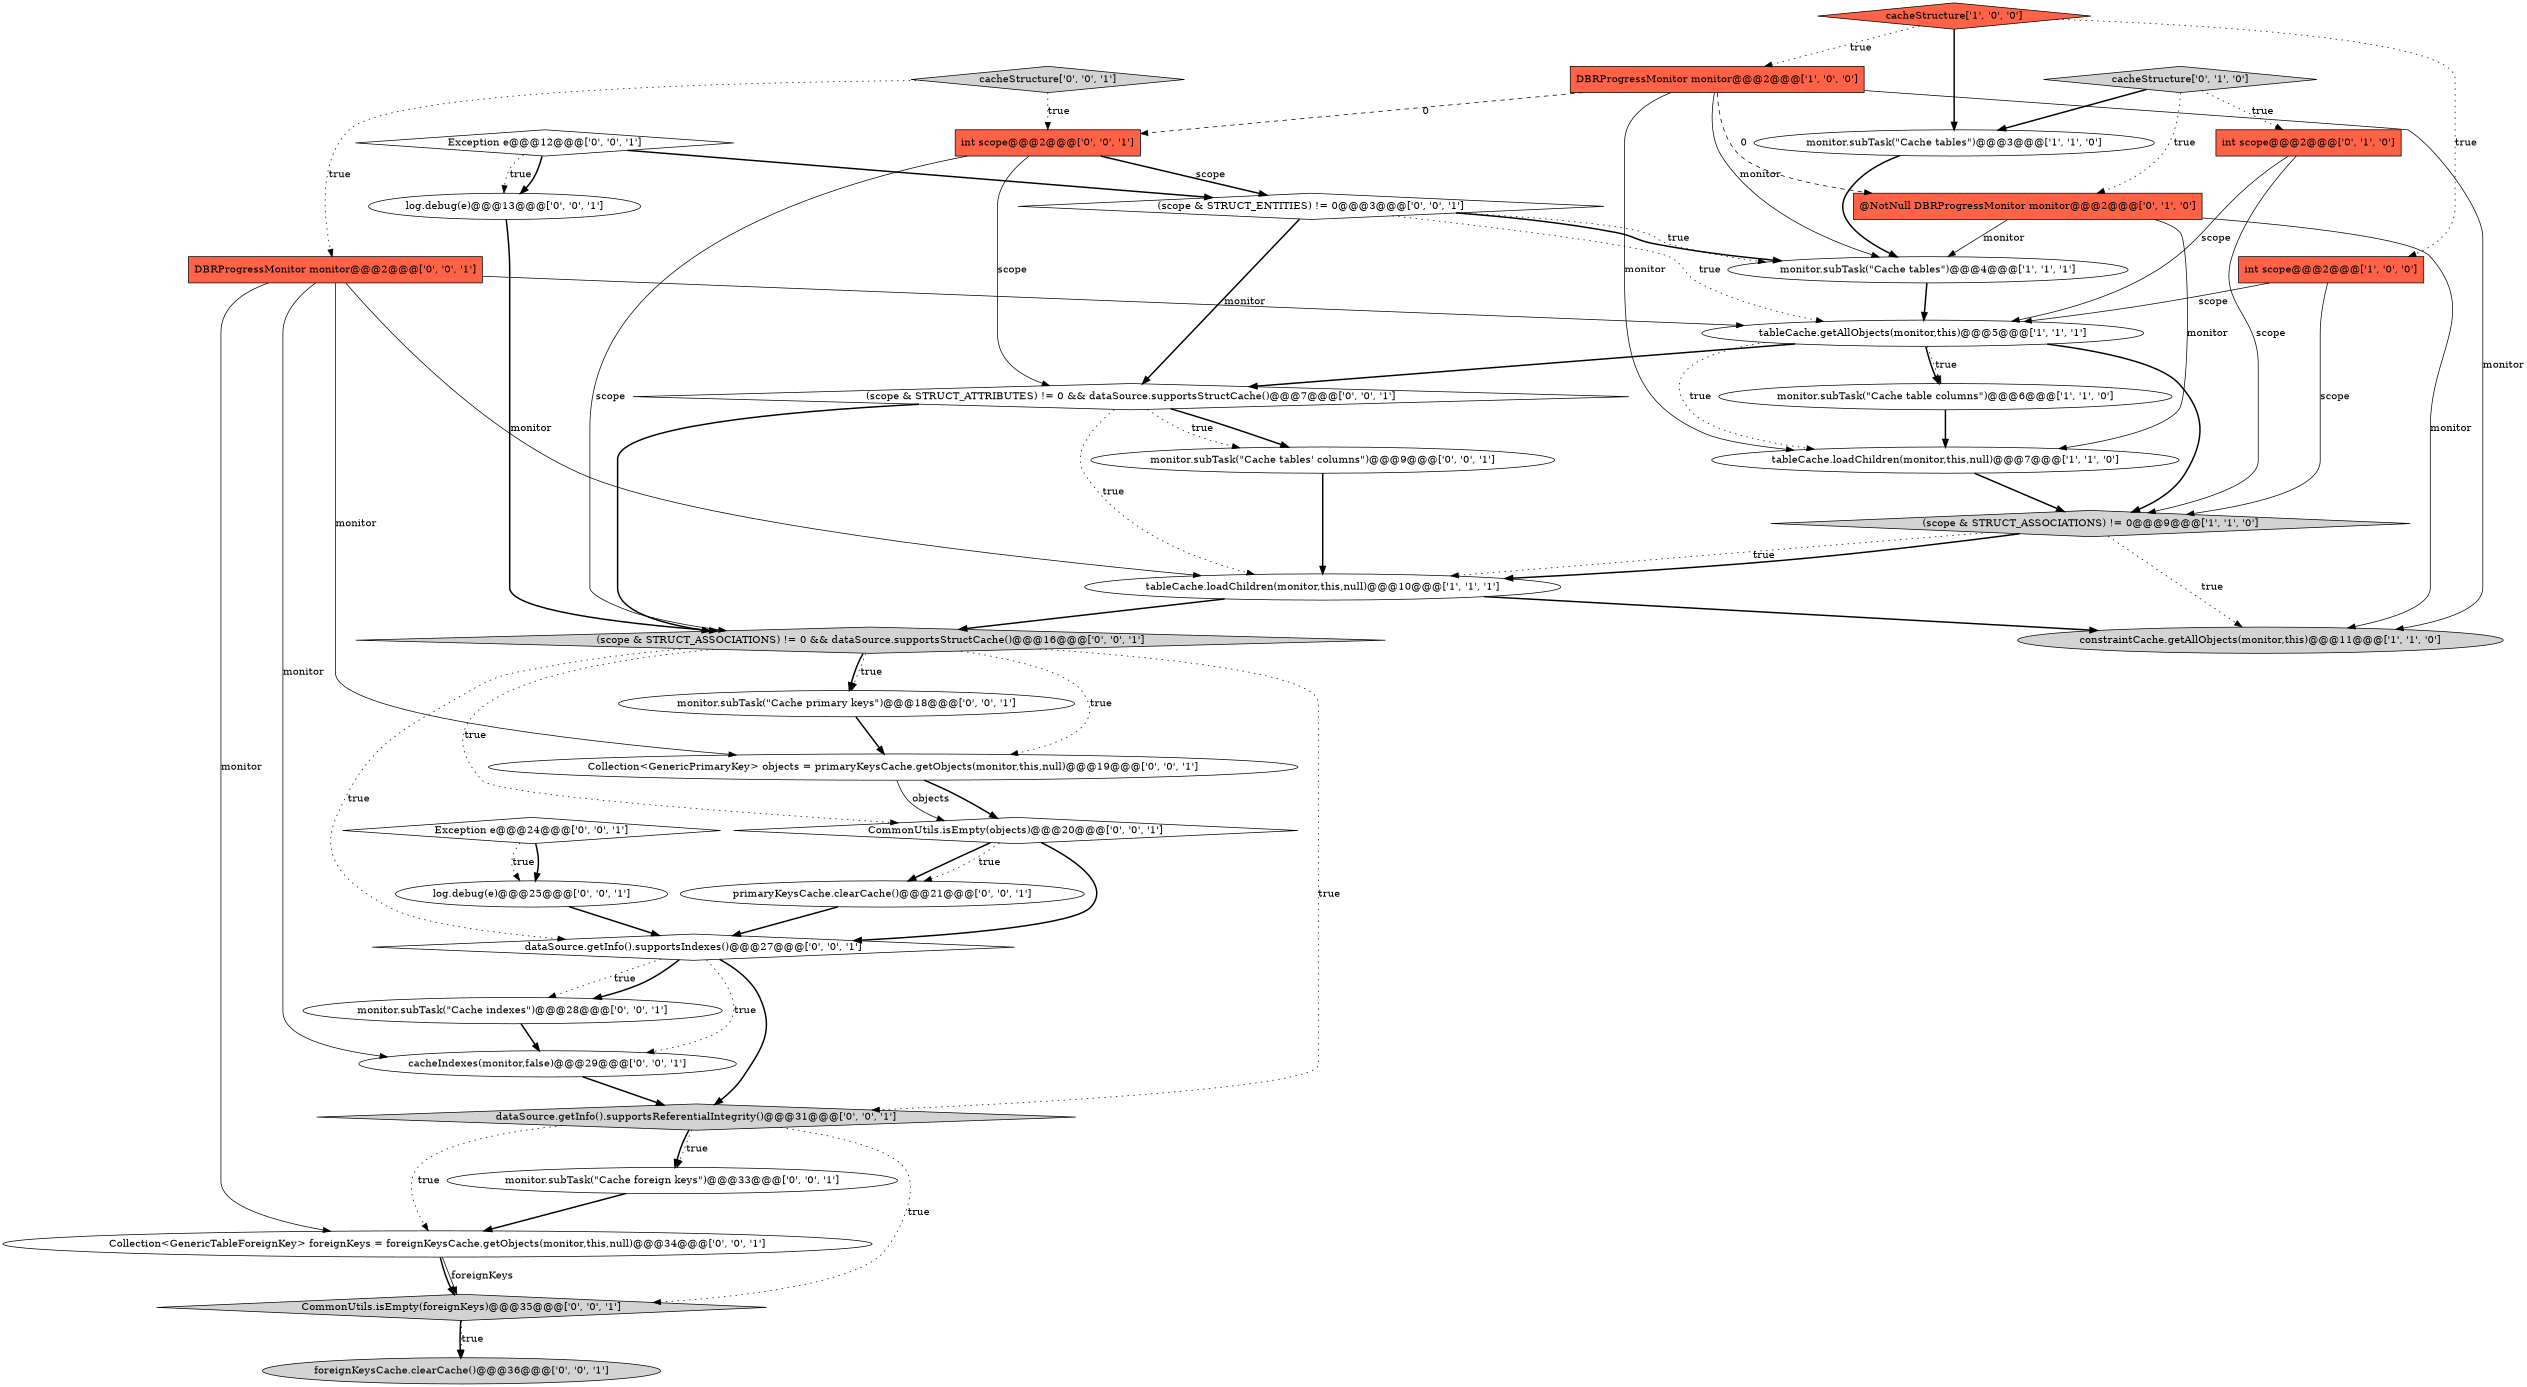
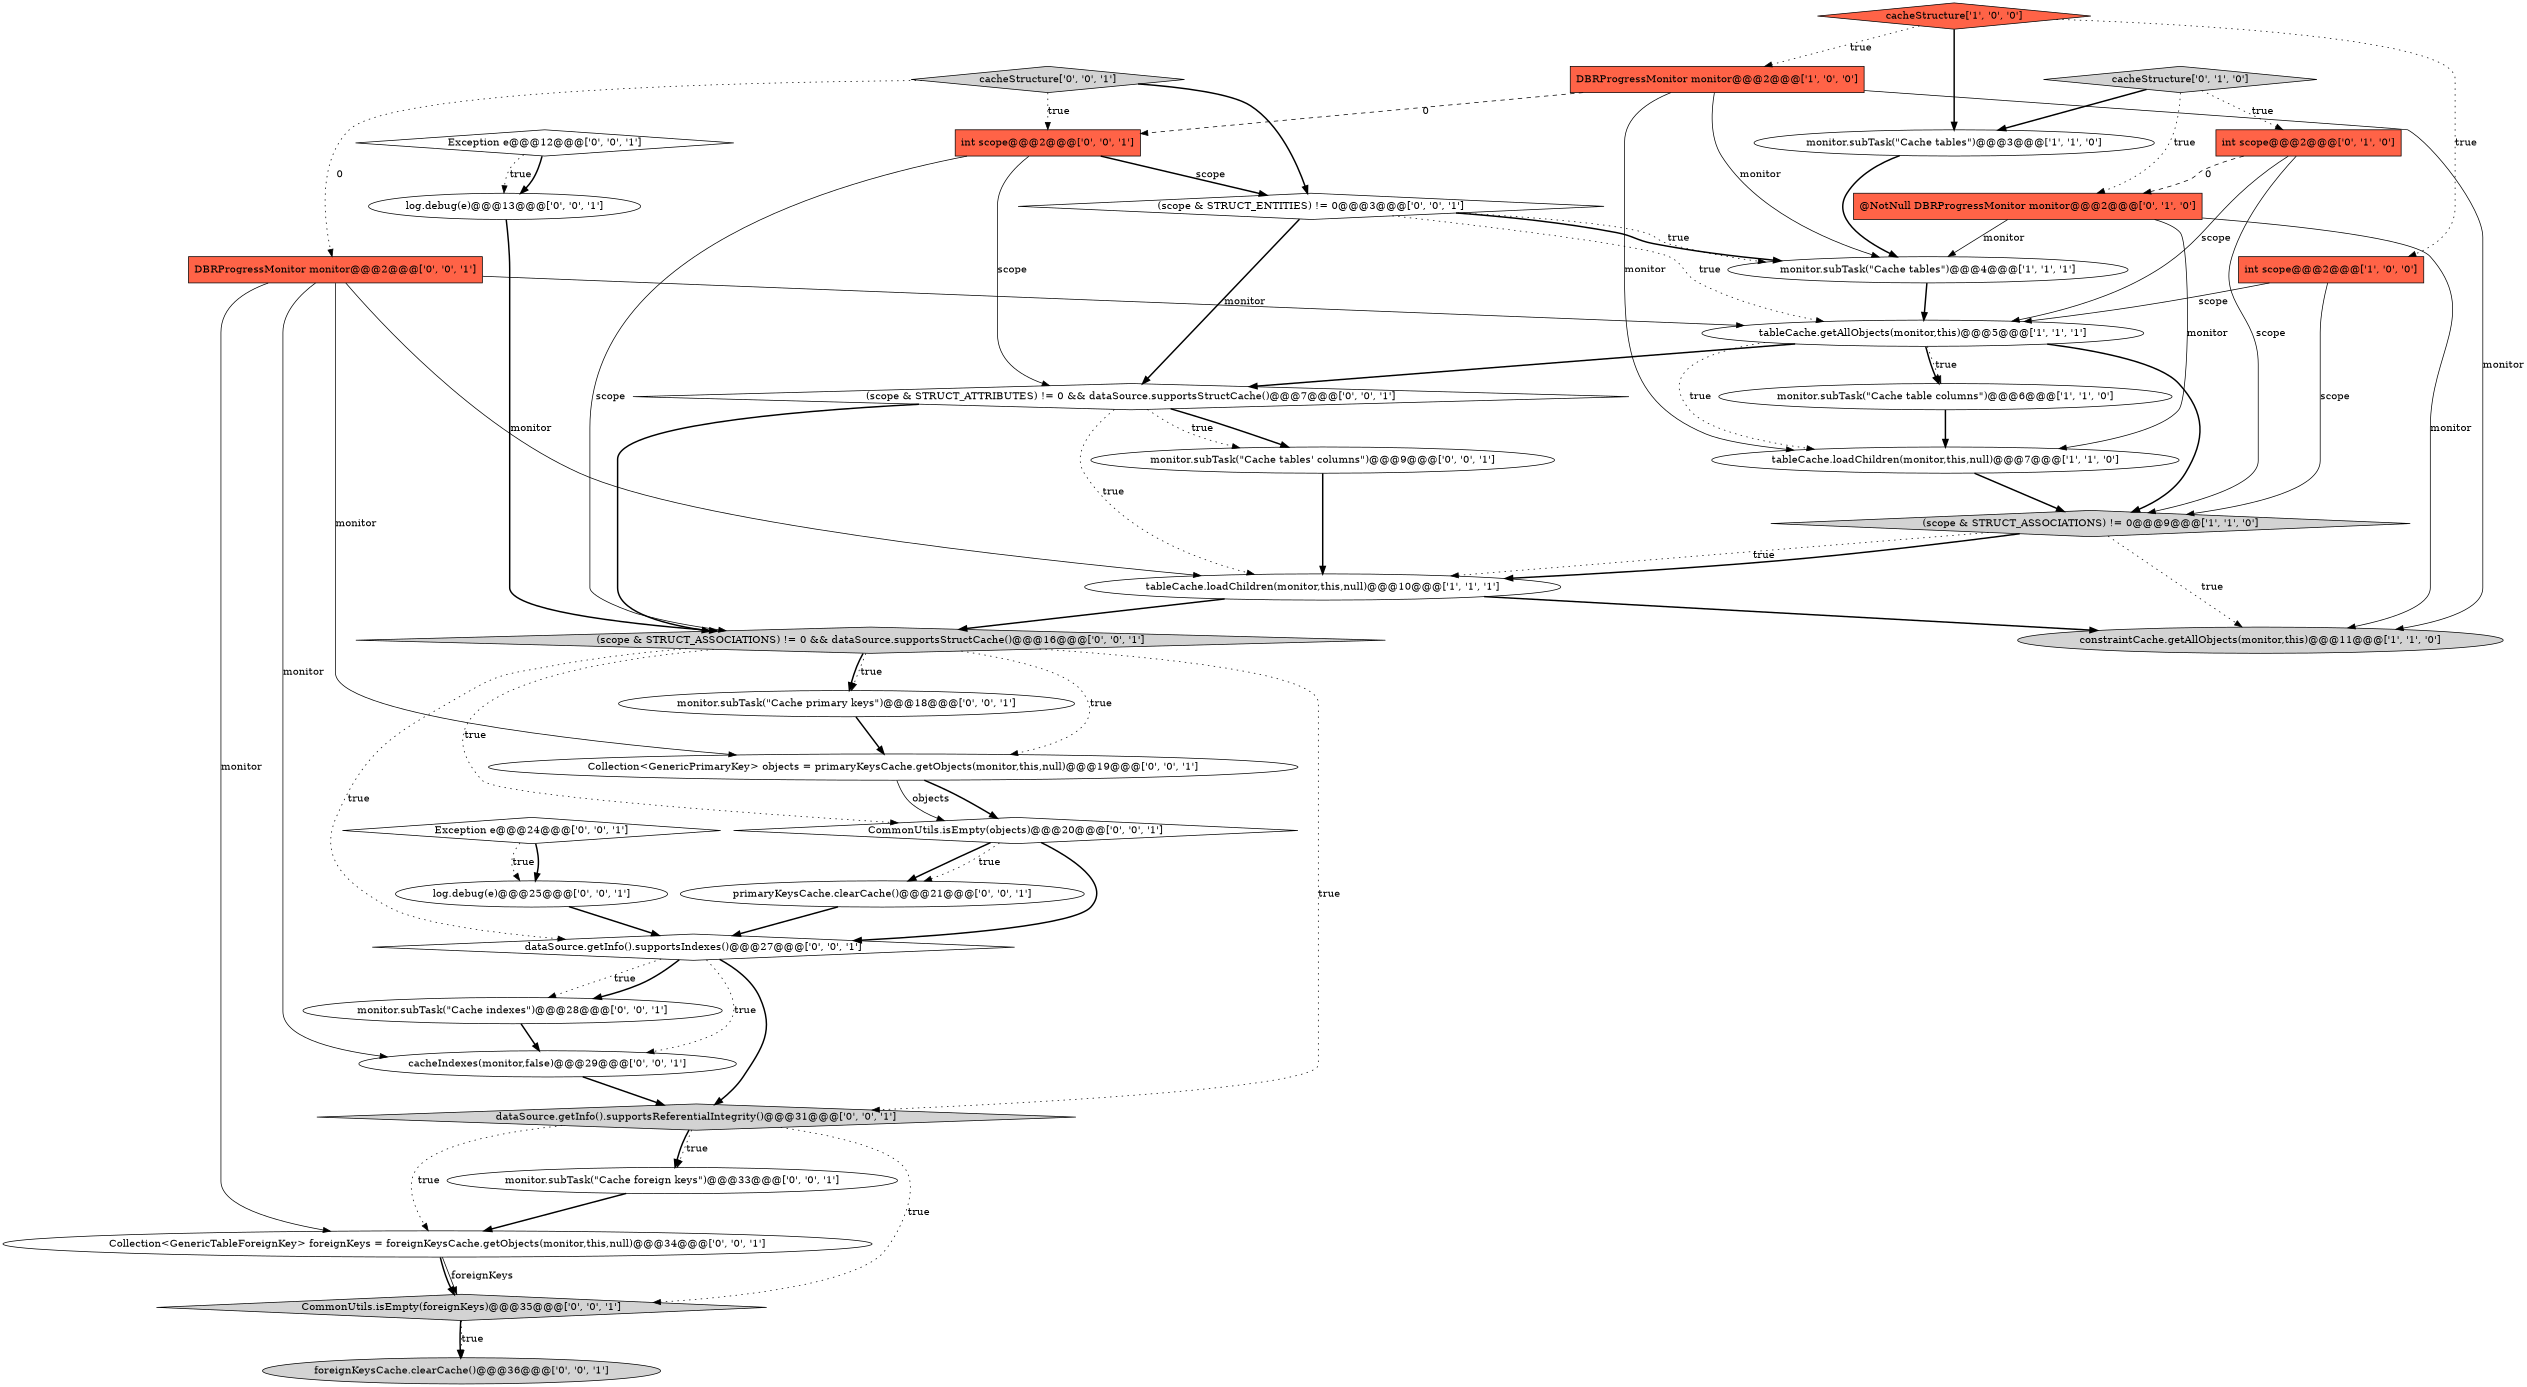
(1767, 170) -> (2197, 174)
(916, 174) -> (1243, 102)
(340, 175) -> (340, 175)
